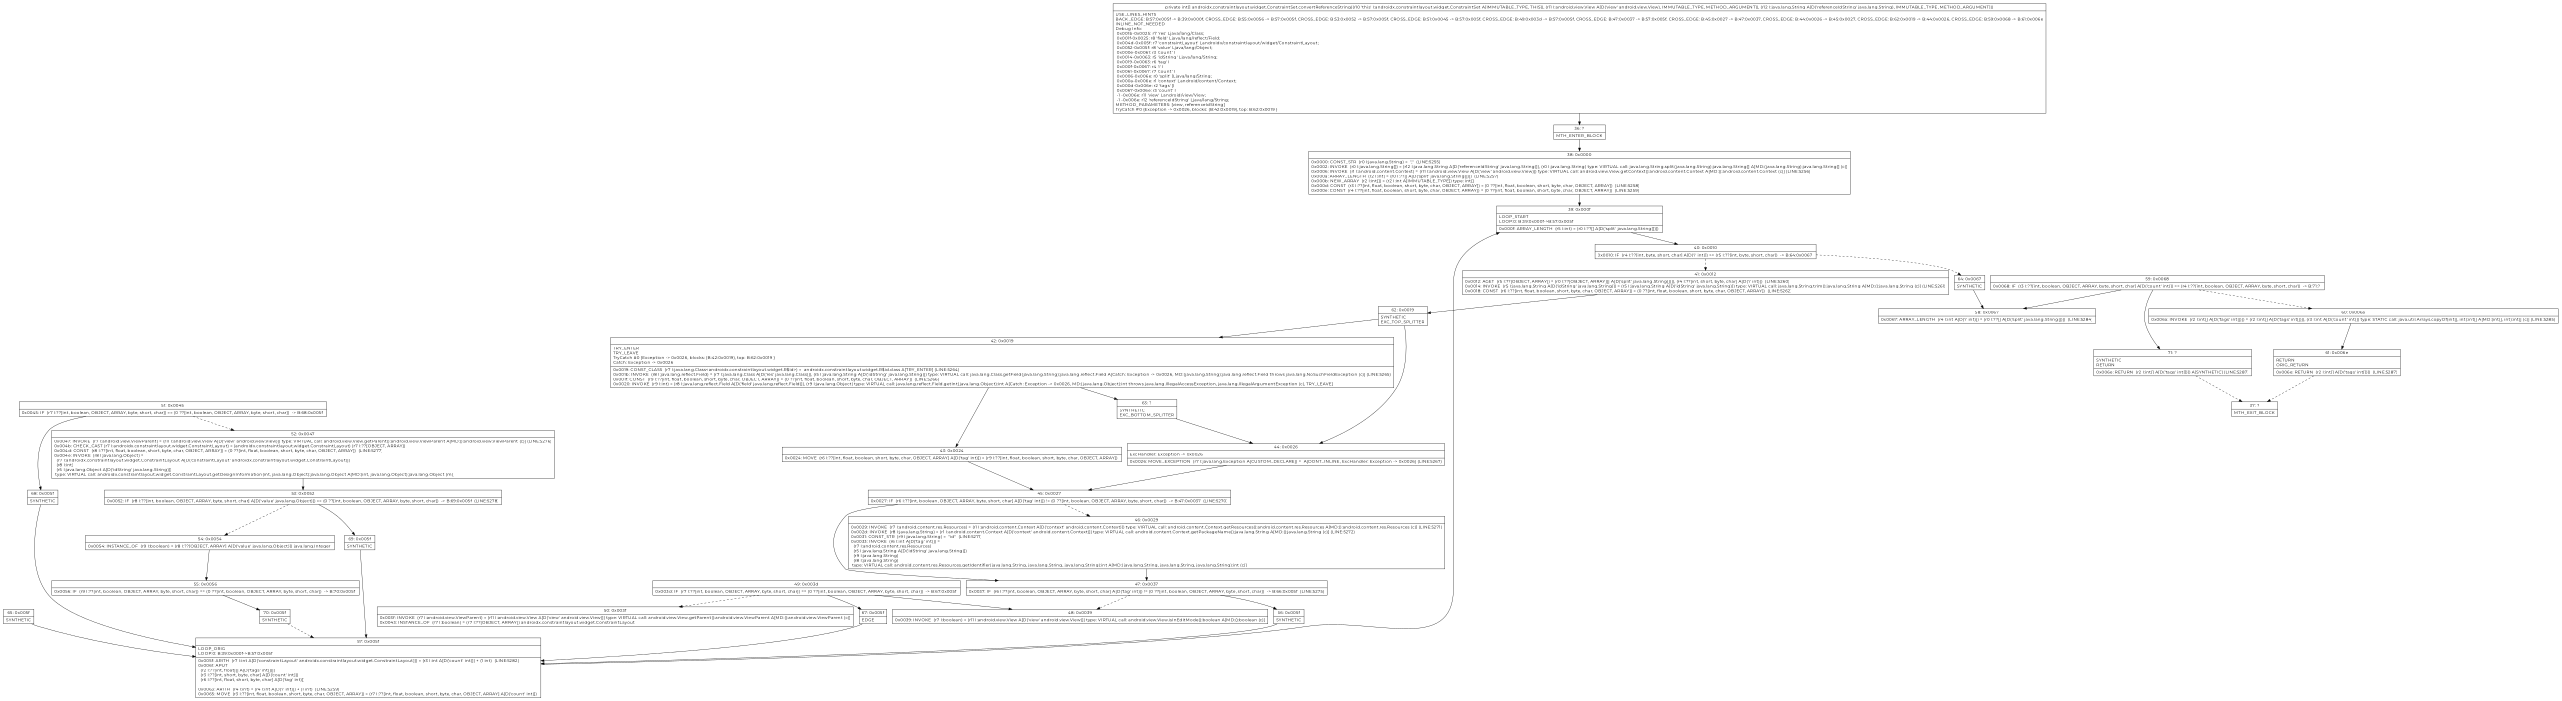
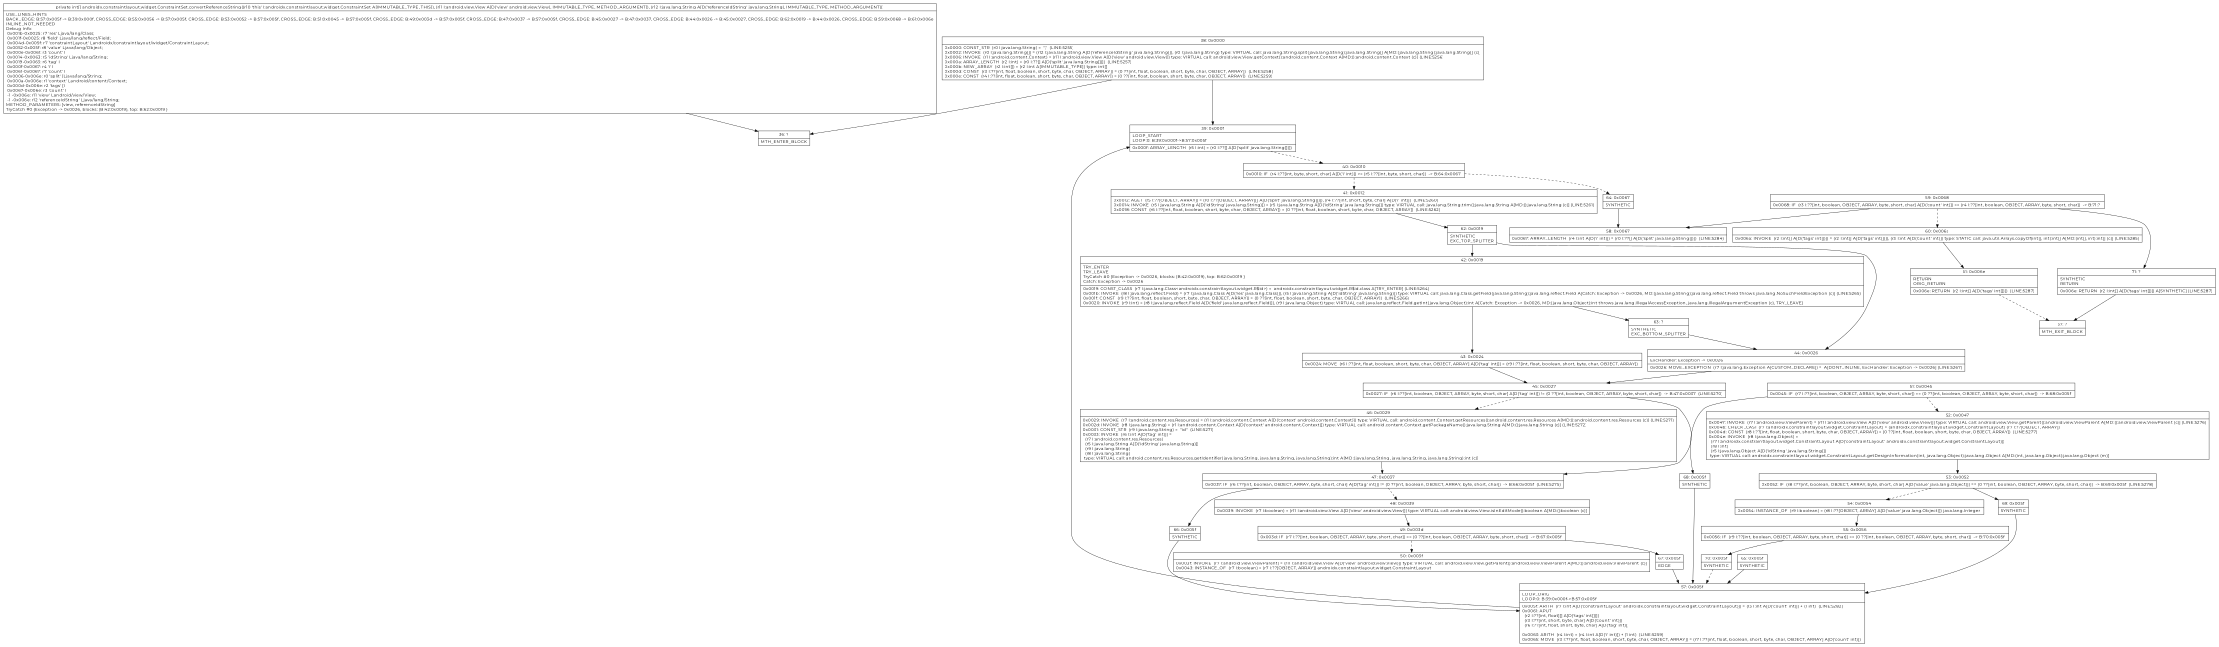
(1580, 144) -> (963, 109)
(1653, 238) -> (1295, 157)
(2218, 388) -> (2096, 307)
(942, 602) -> (1406, 519)
